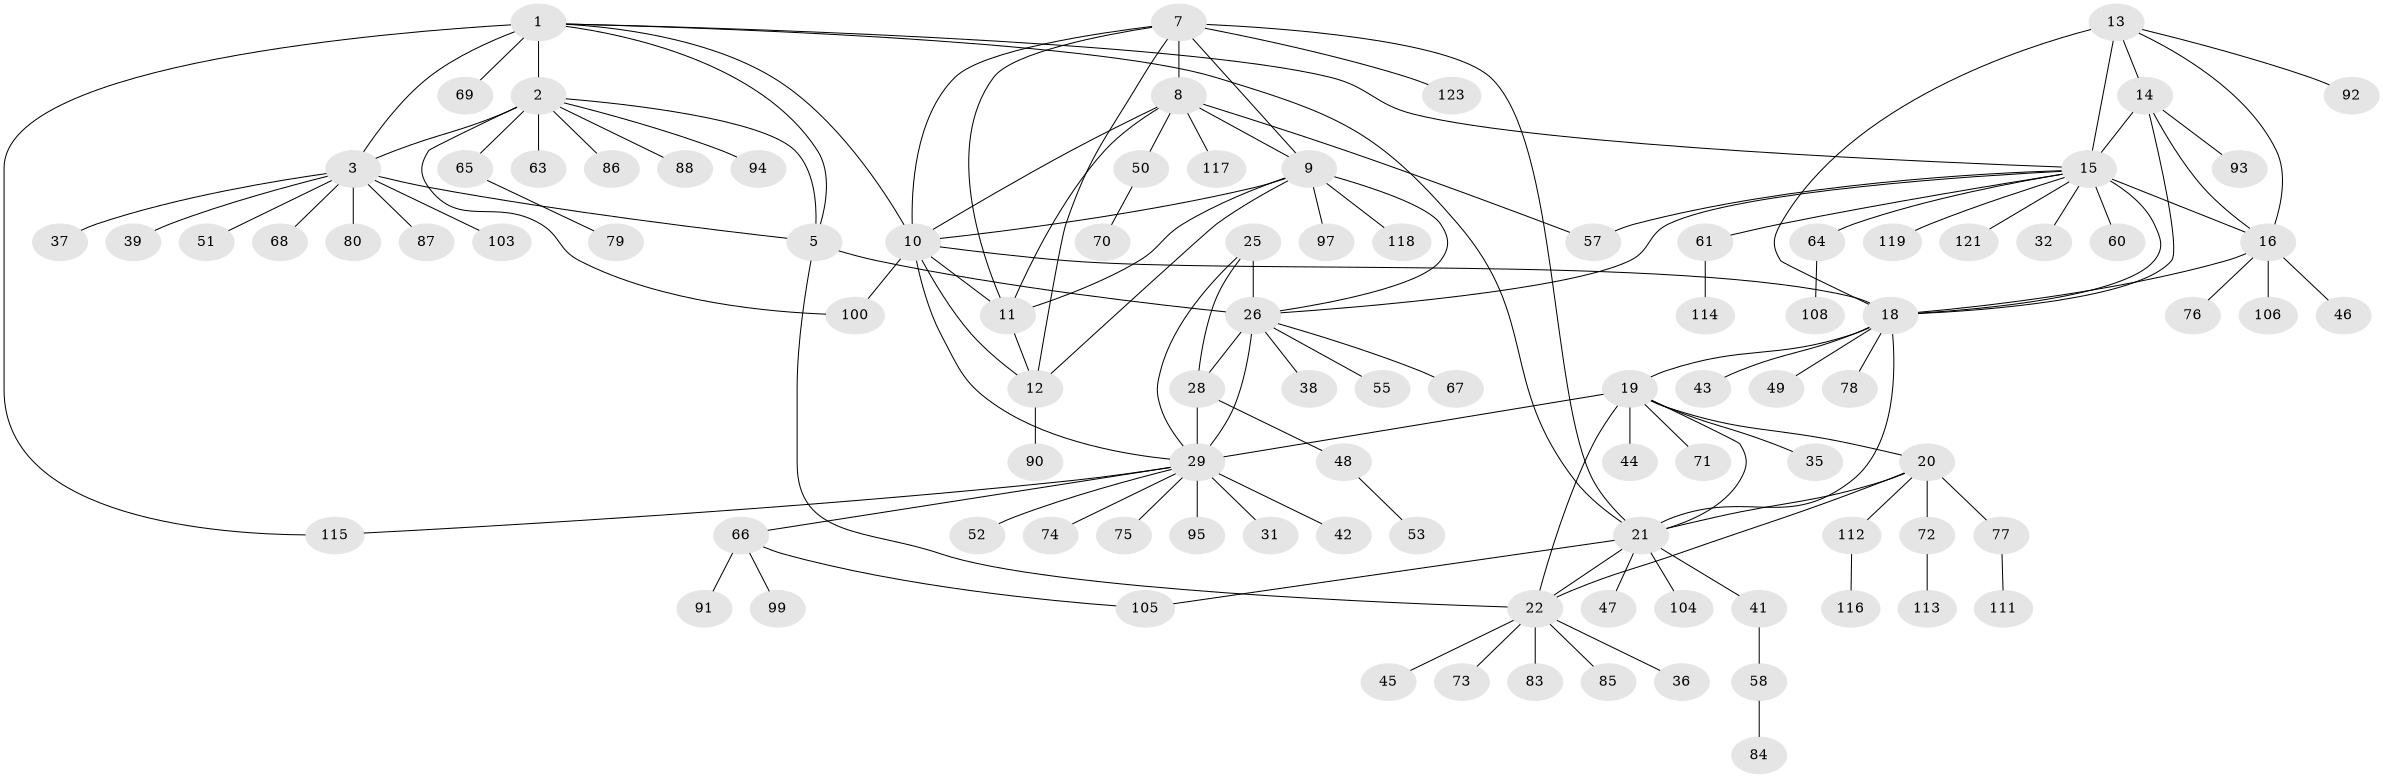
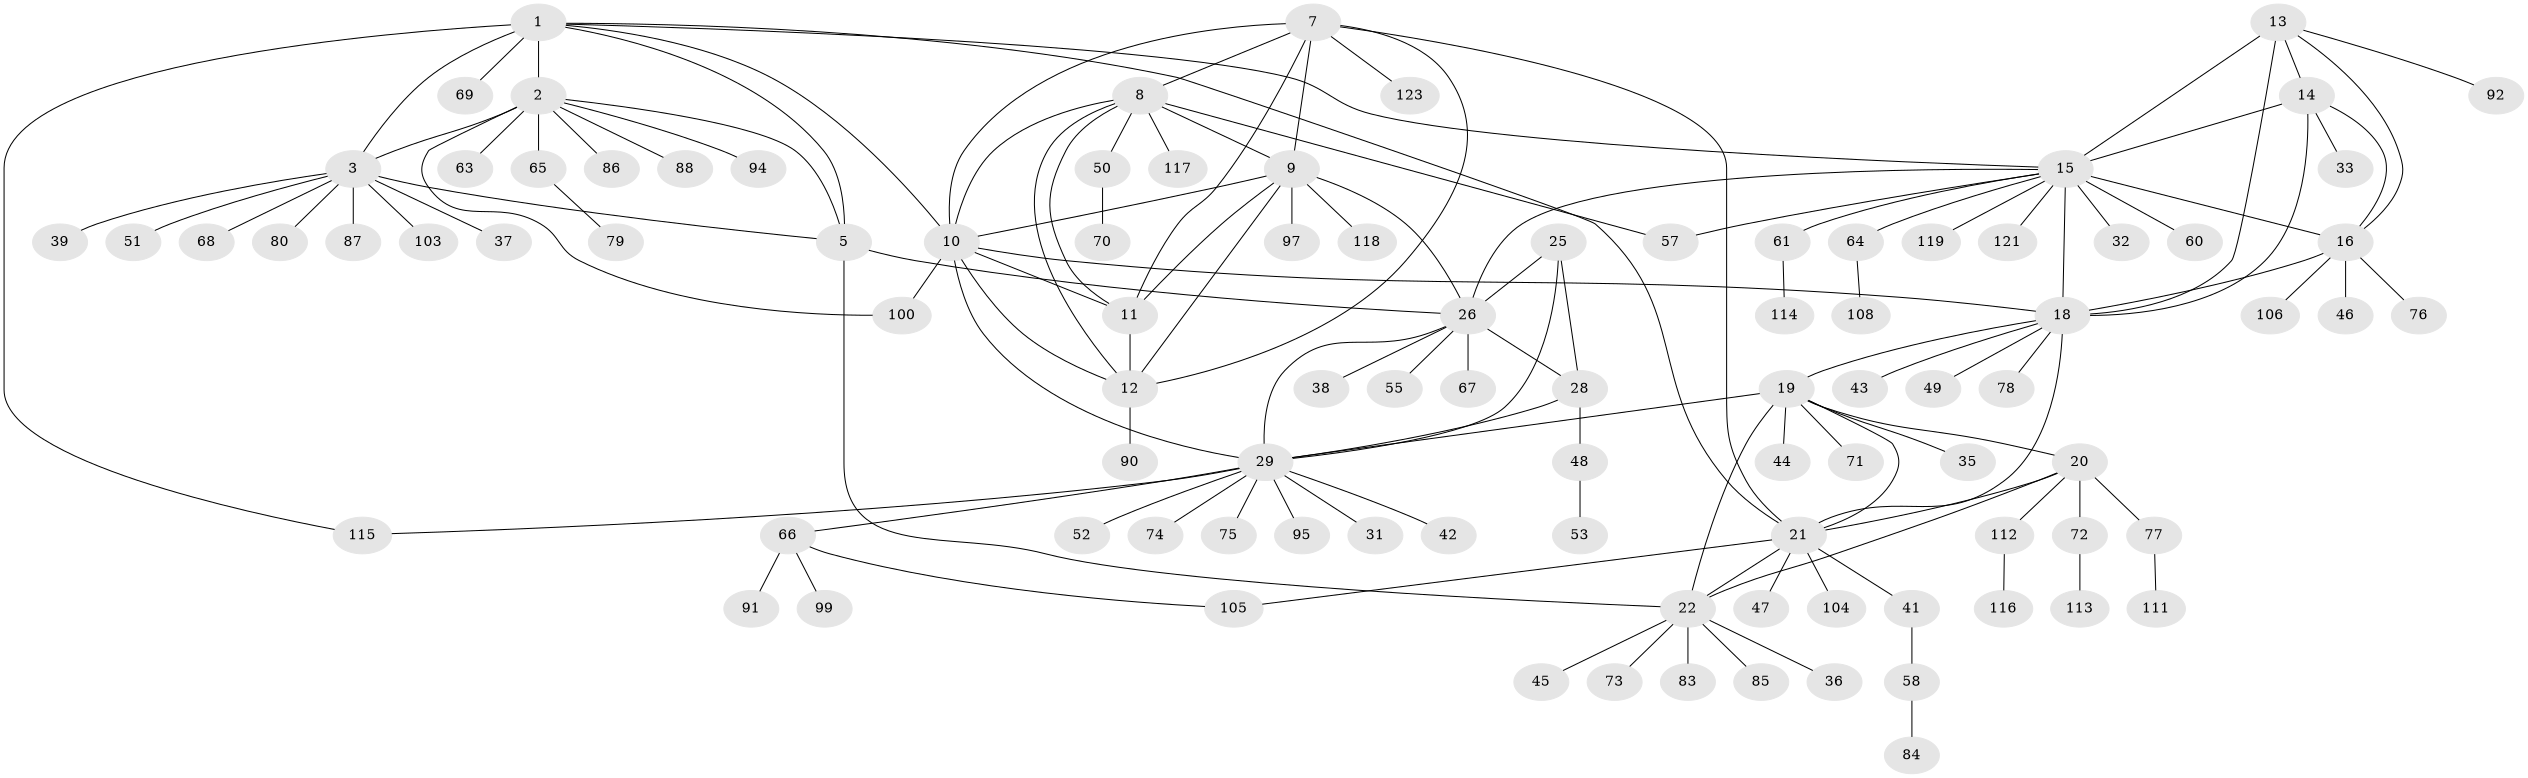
(2240, 169) -> (2346, 169)
none -> (1040, 238)
